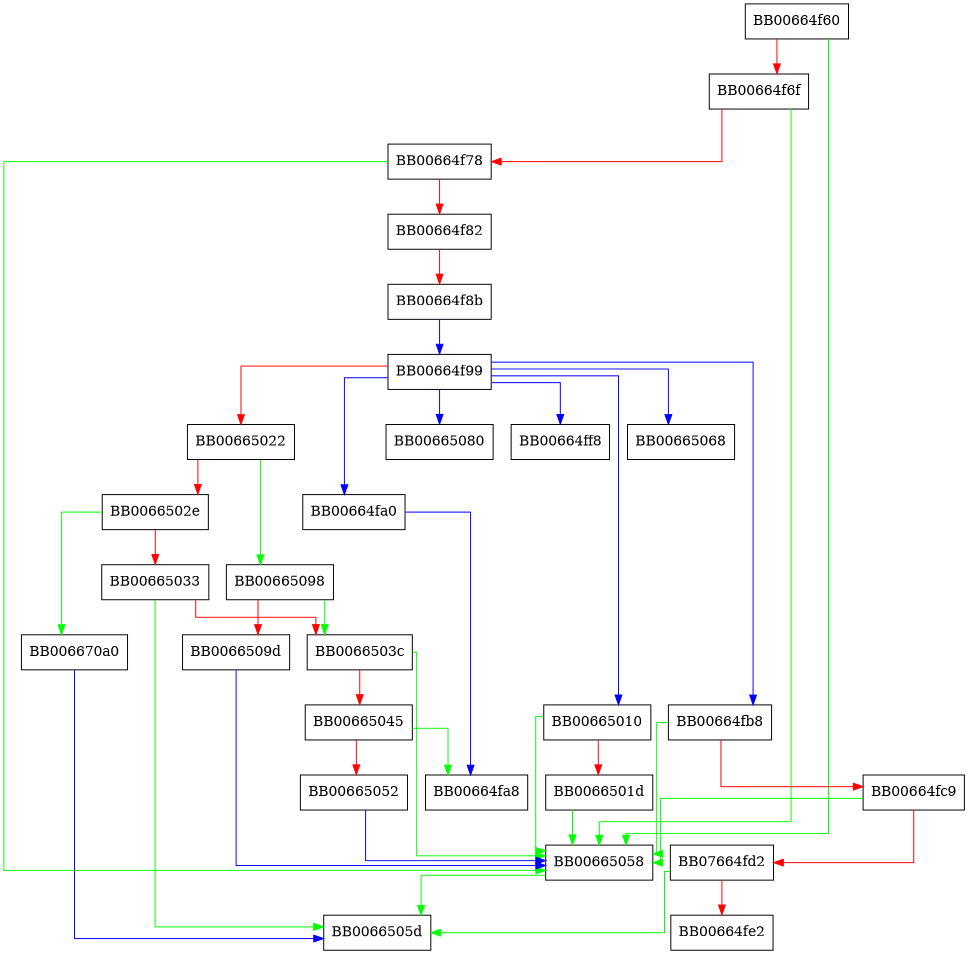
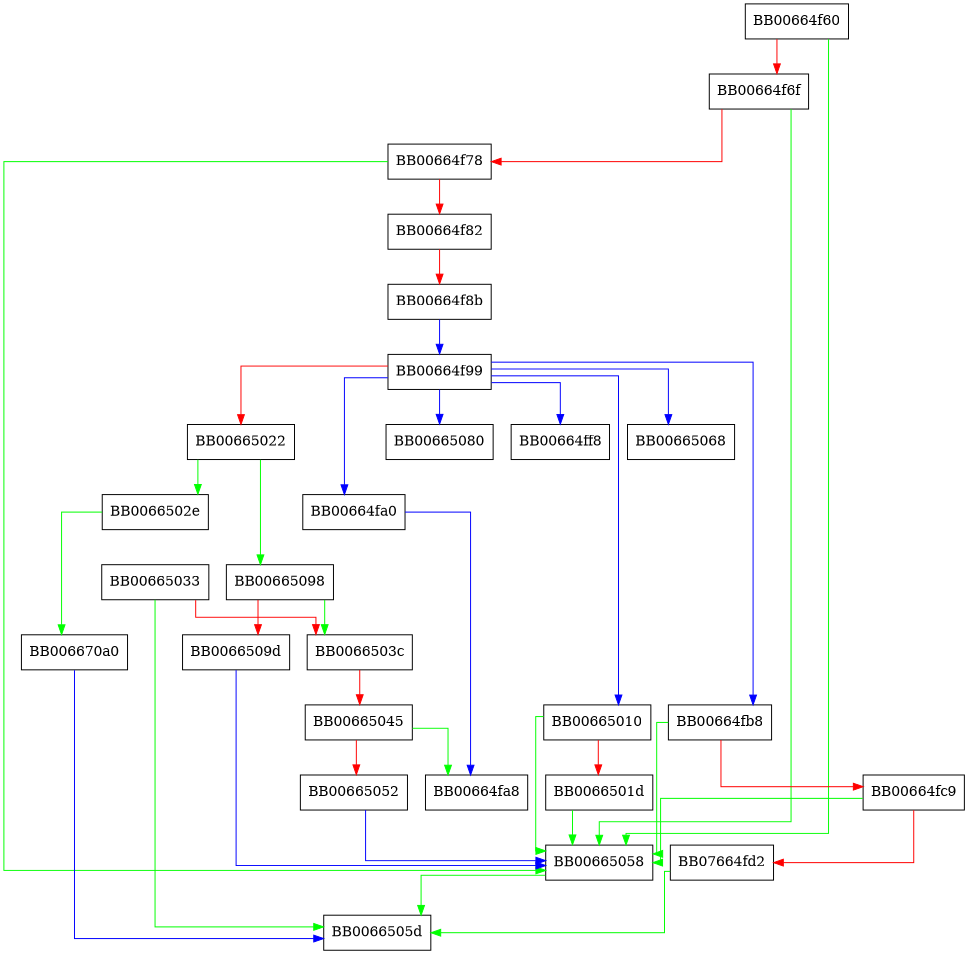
(198, 472) -> (198, 472)
(155, 542) -> none
(417, 812) -> none
(722, 933) -> none
